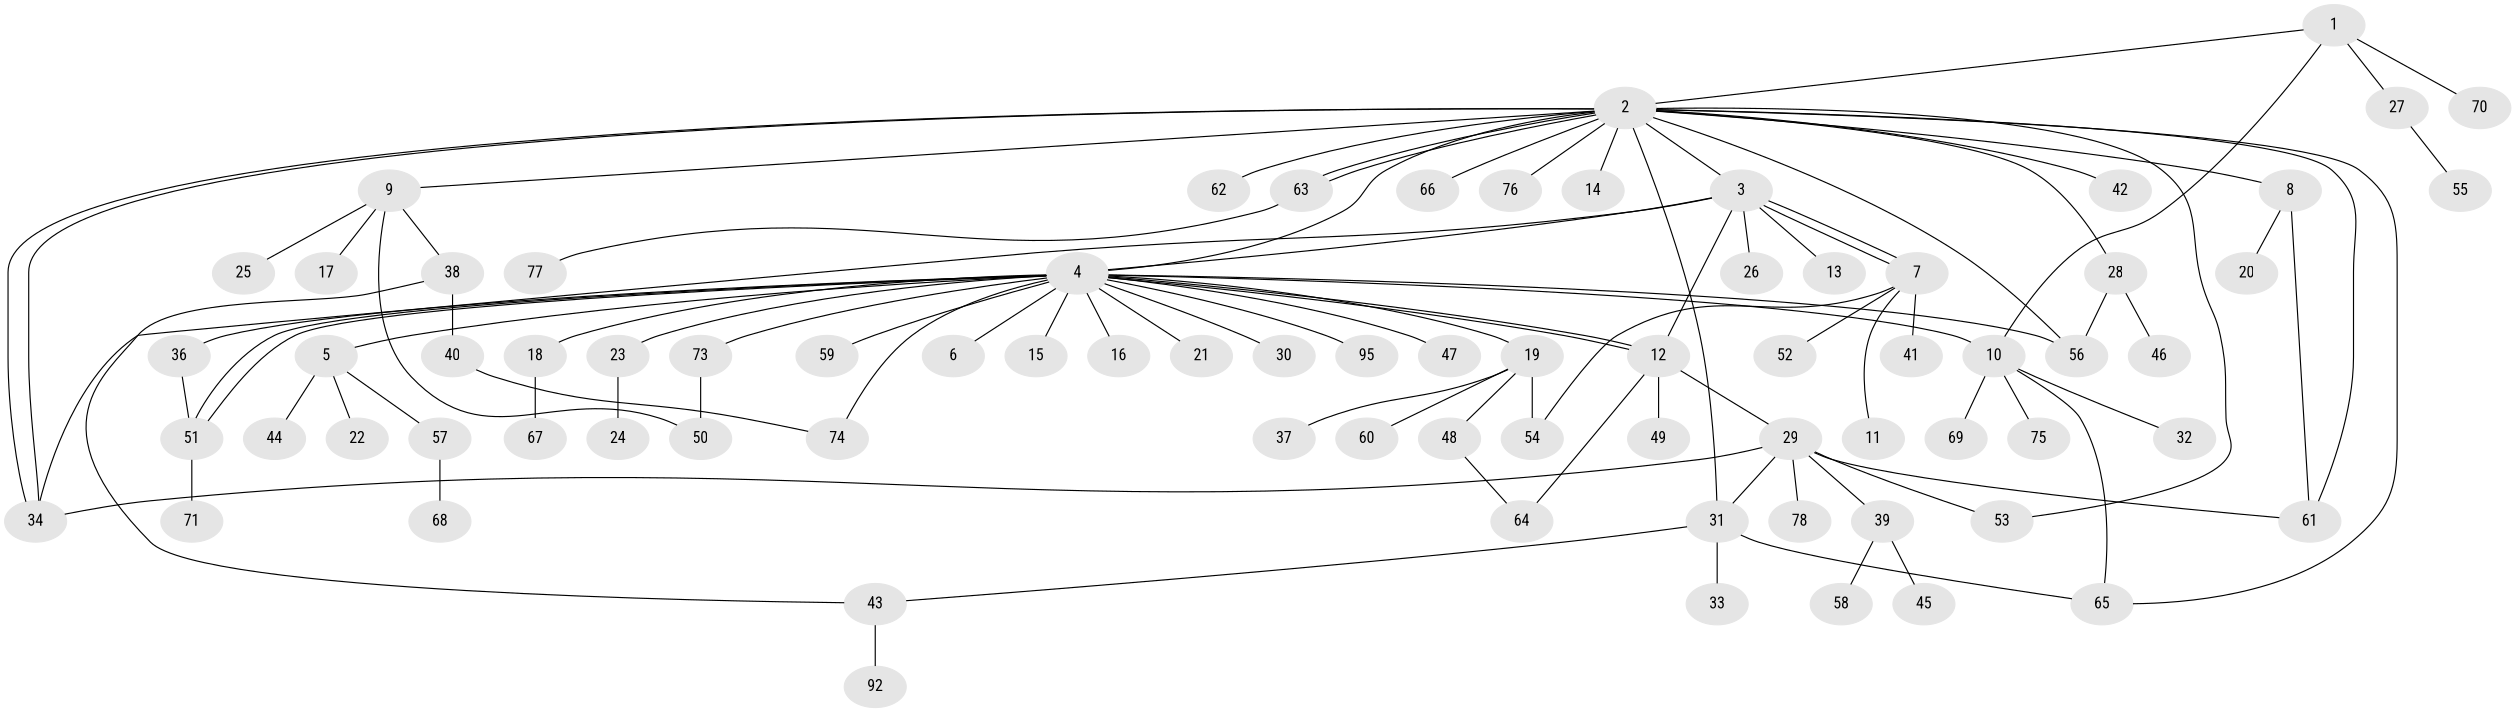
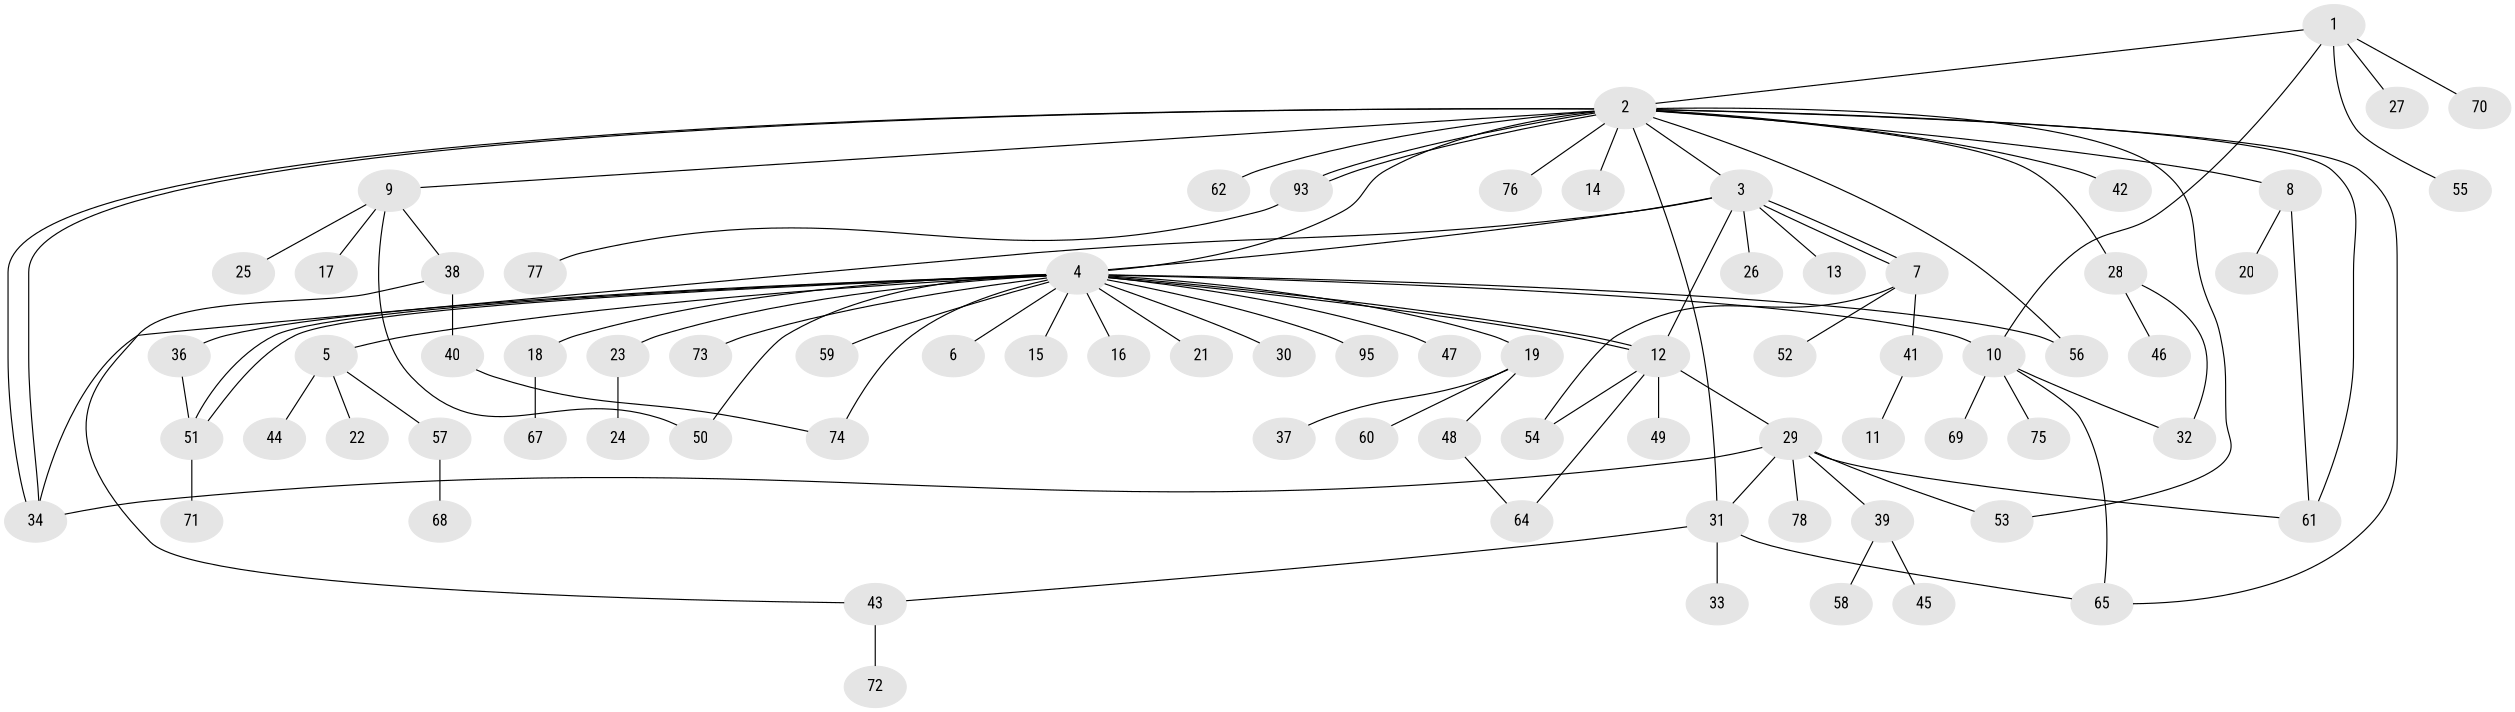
(2429, 149) -> (2358, 131)
(1301, 191) -> (1301, 191)
(1428, 191) -> none
(2096, 314) -> (2202, 339)
(1866, 350) -> (1892, 397)
(701, 398) -> (797, 330)
(1532, 398) -> (1595, 397)
(875, 687) -> (875, 687)
